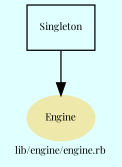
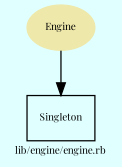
(61, 67) -> (61, 67)
